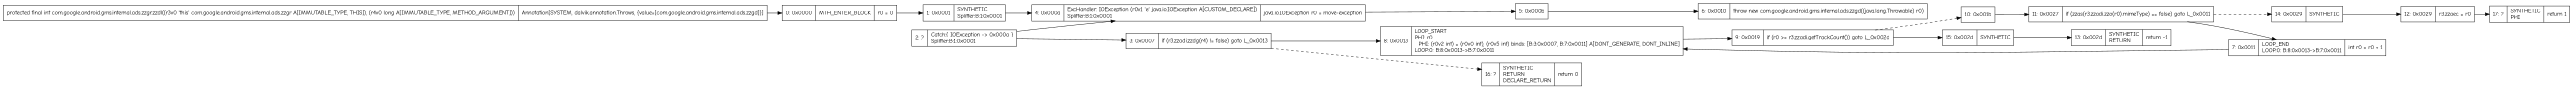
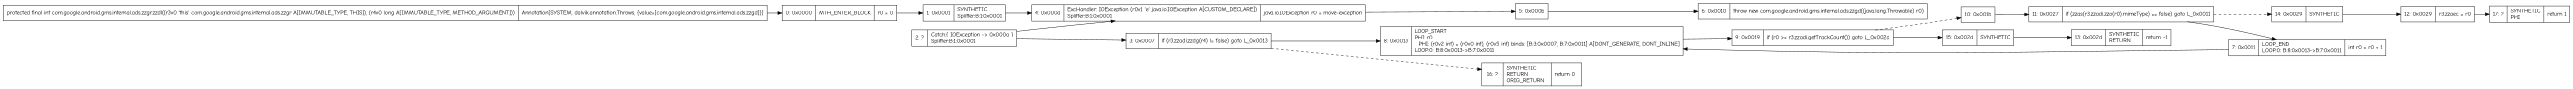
(1527, 80) -> (1525, 80)
